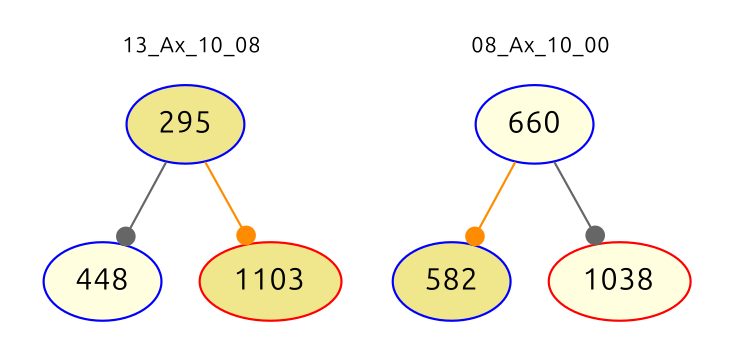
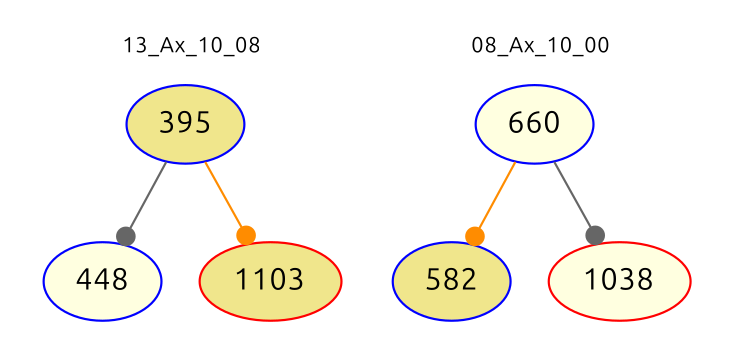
(185, 124) -> (185, 124)
